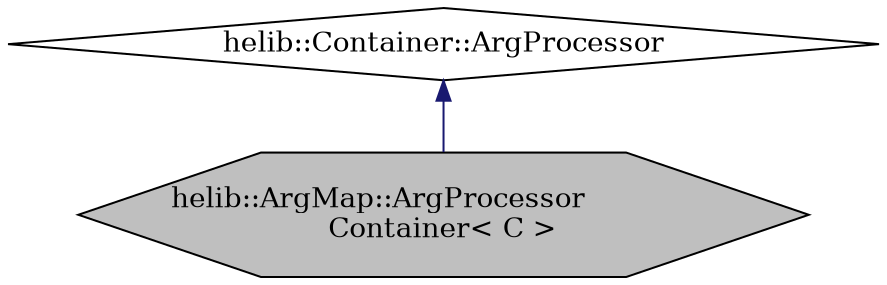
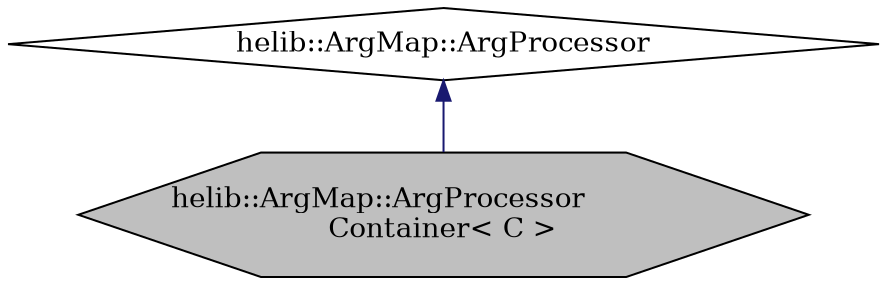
(444, 44) -> (444, 44)
